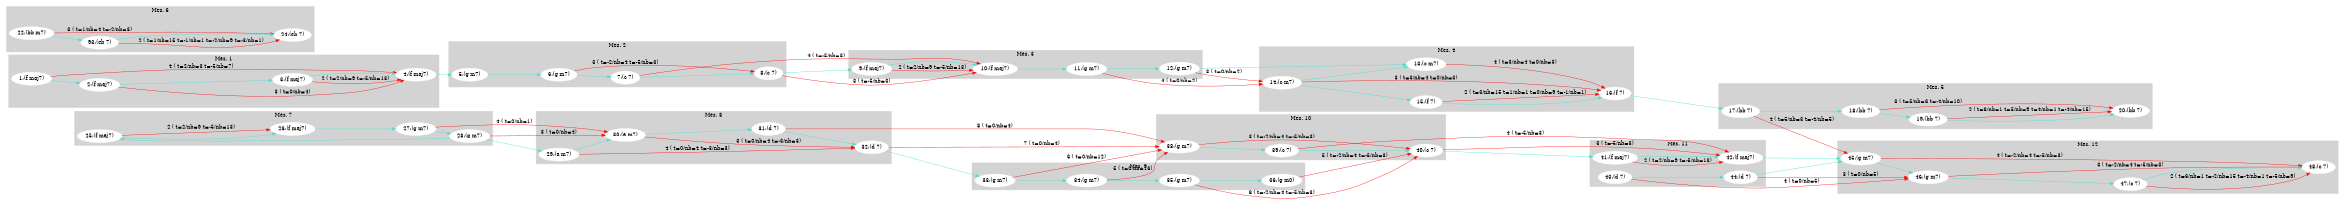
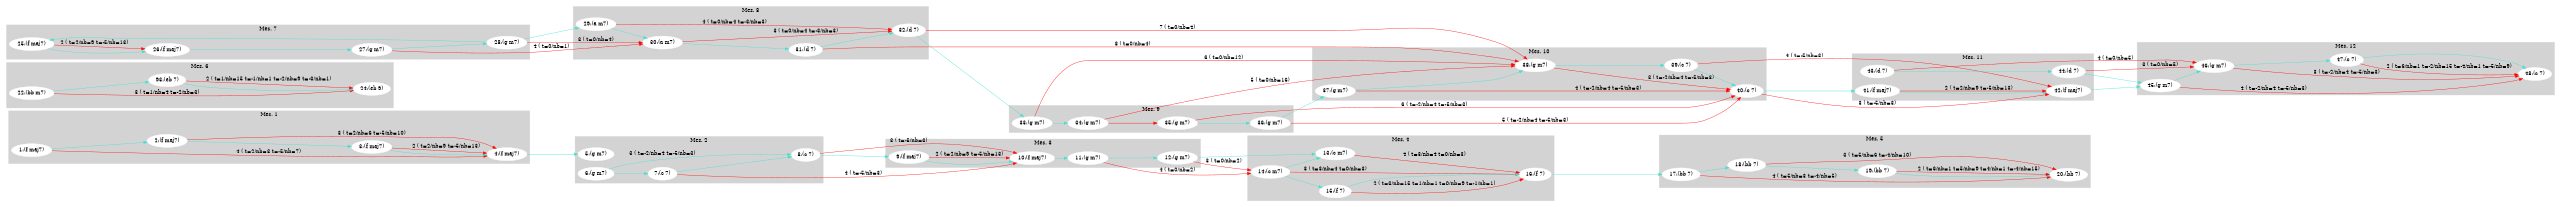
(293, 35) -> (372, 89)
(662, 66) -> (698, 156)
(513, 75) -> none
none -> (1335, 91)
(293, 92) -> (372, 133)
(1799, 134) -> (1873, 182)
(1131, 181) -> (1131, 123)
(1282, 181) -> (1270, 123)
